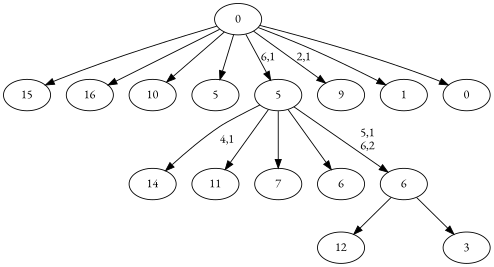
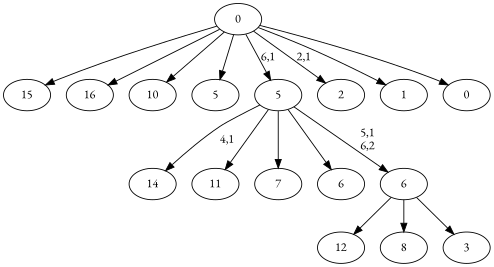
(341, 95) -> (341, 95)
none -> (404, 248)
